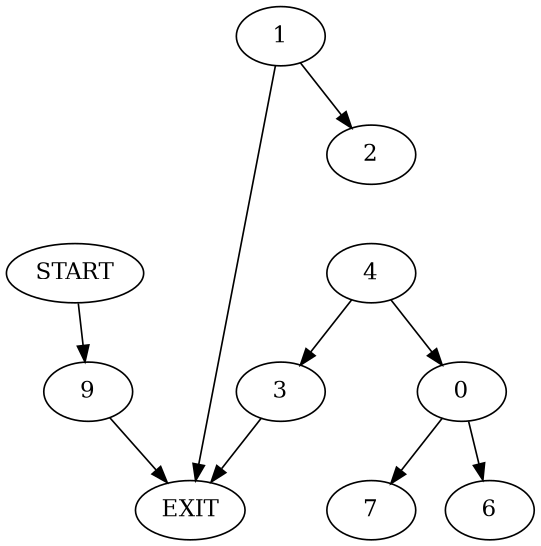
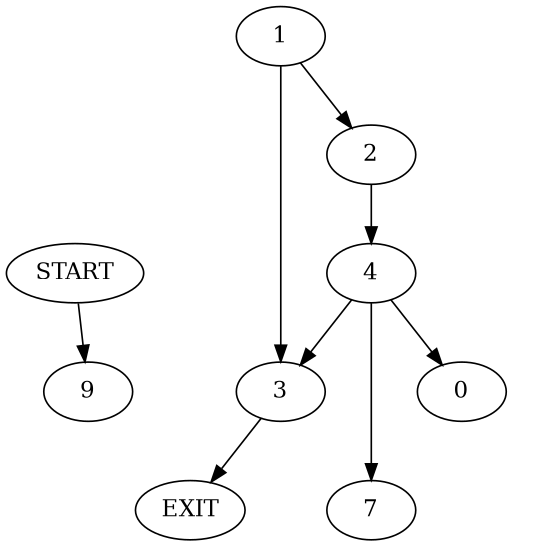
none -> (371, 206)
(237, 265) -> (281, 206)
(133, 444) -> none
(422, 444) -> (371, 383)
(490, 510) -> none
